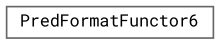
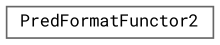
(110, 22) -> (110, 22)
